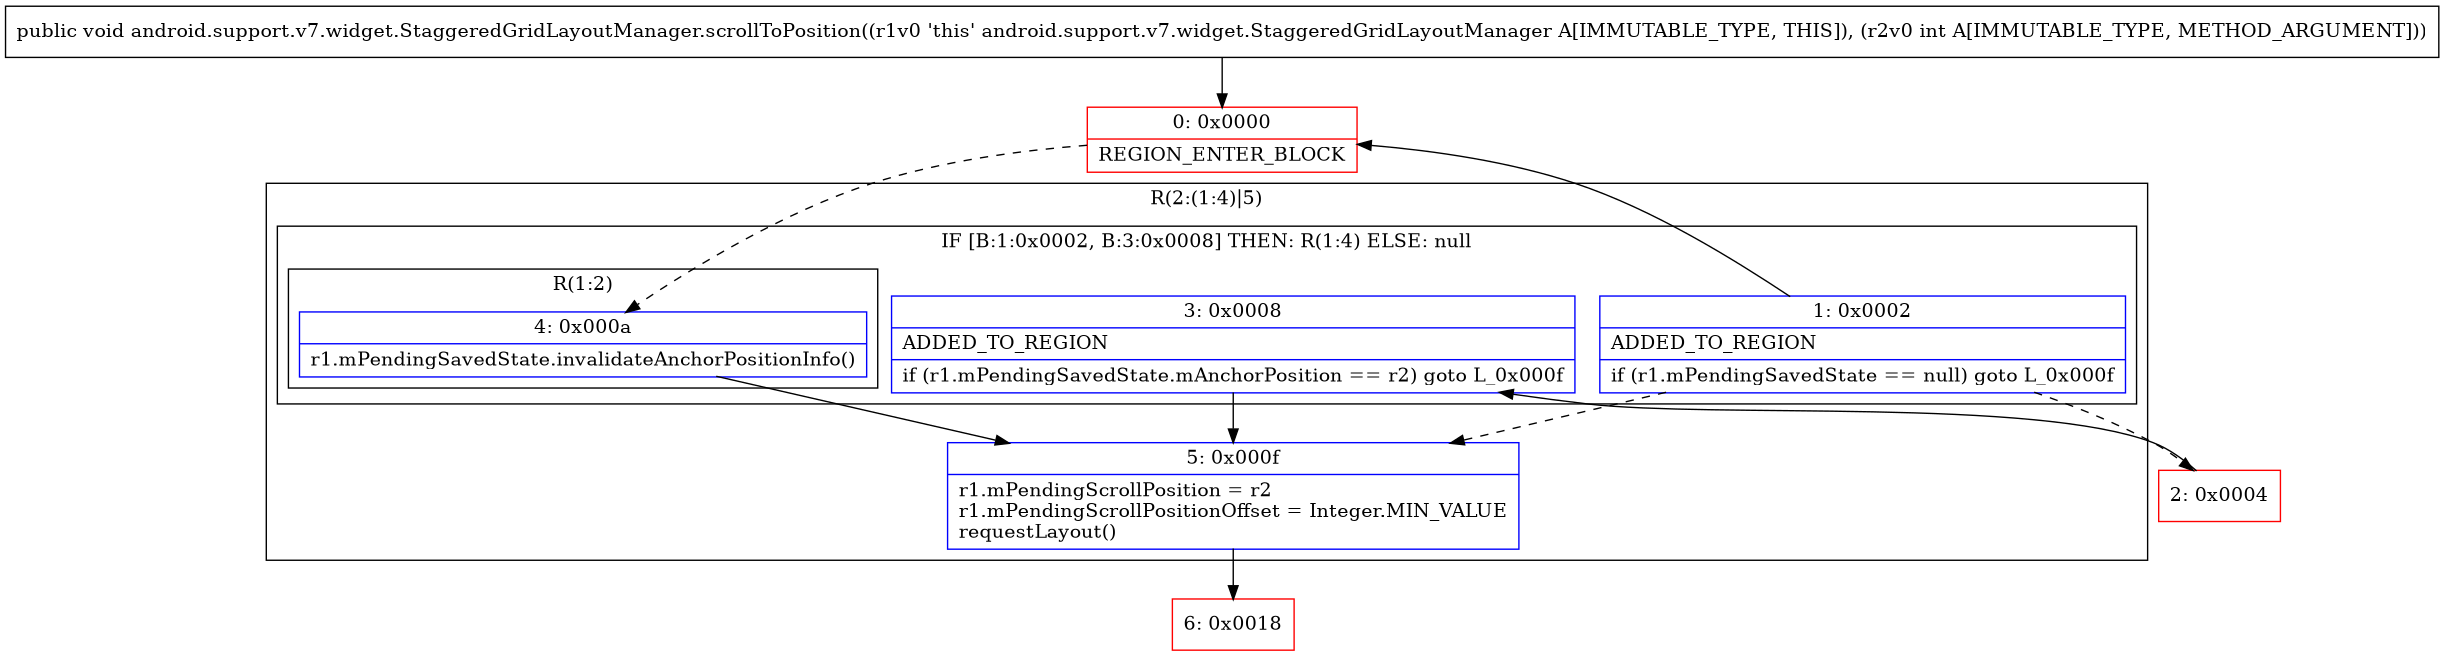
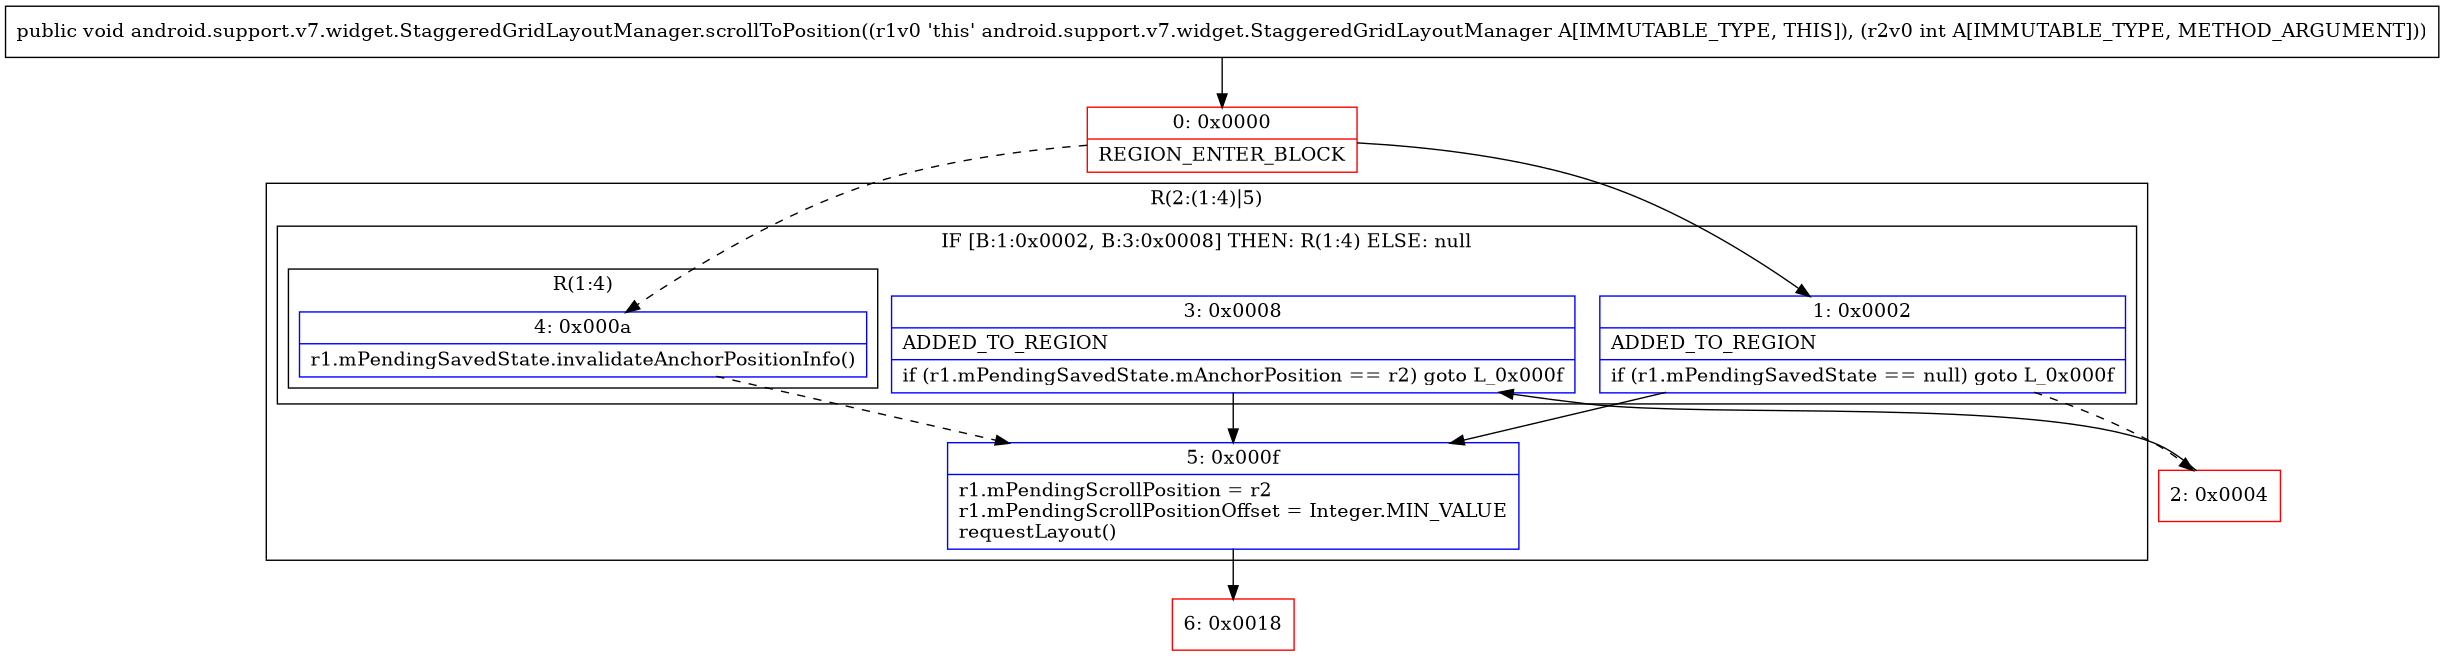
(1603, 193) -> (1567, 174)
(583, 285) -> (583, 285)
(877, 413) -> (877, 413)
(1565, 416) -> (1565, 416)
